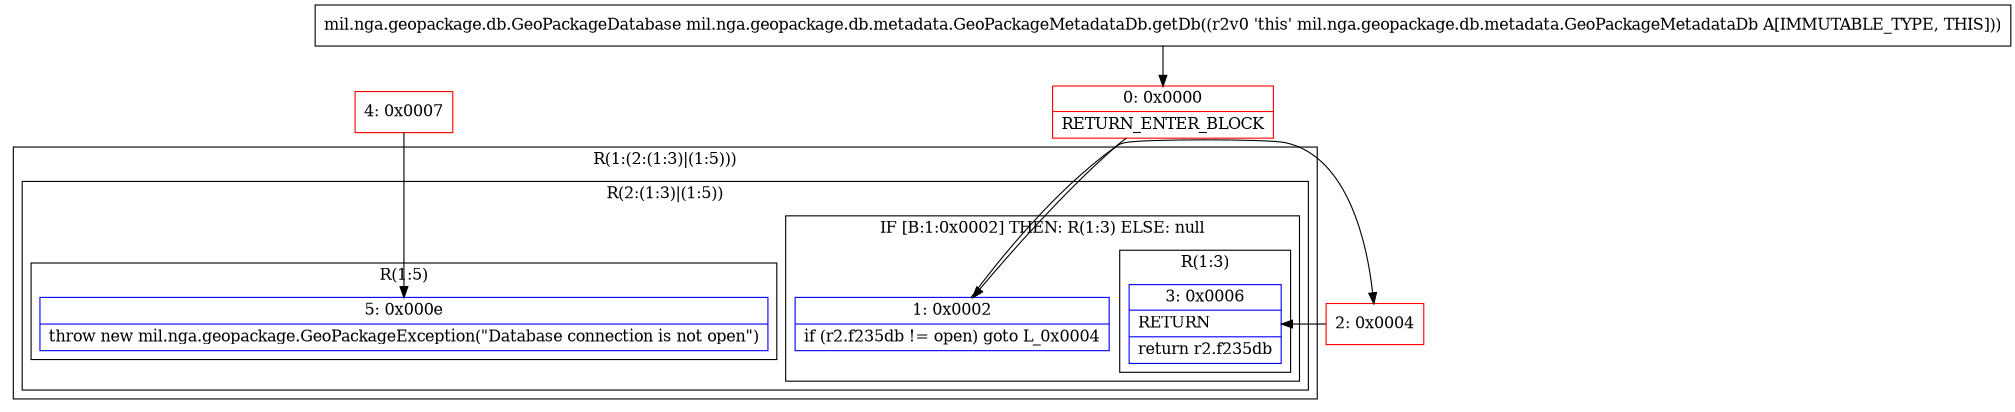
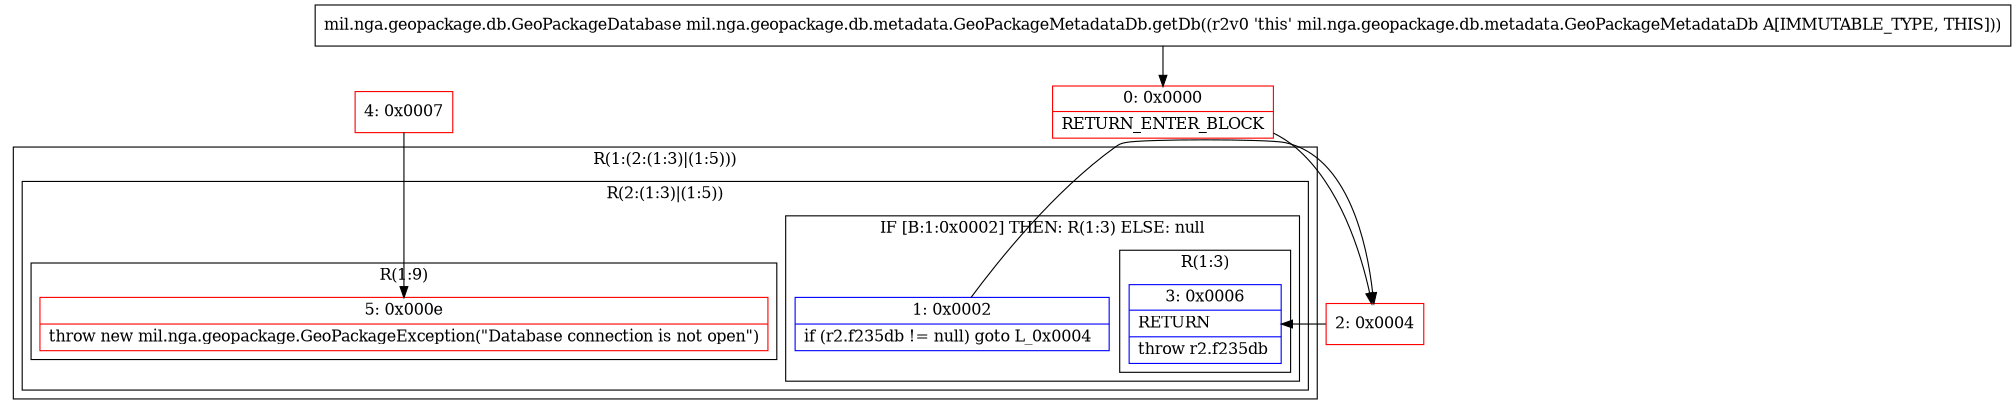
(1050, 210) -> (1338, 202)
(404, 276) -> (404, 276)
(404, 324) -> (404, 324)
(952, 337) -> (948, 337)
(1205, 350) -> (1203, 350)
